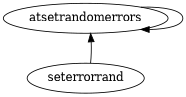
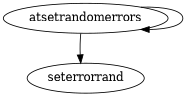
(91, 53) -> (80, 44)
